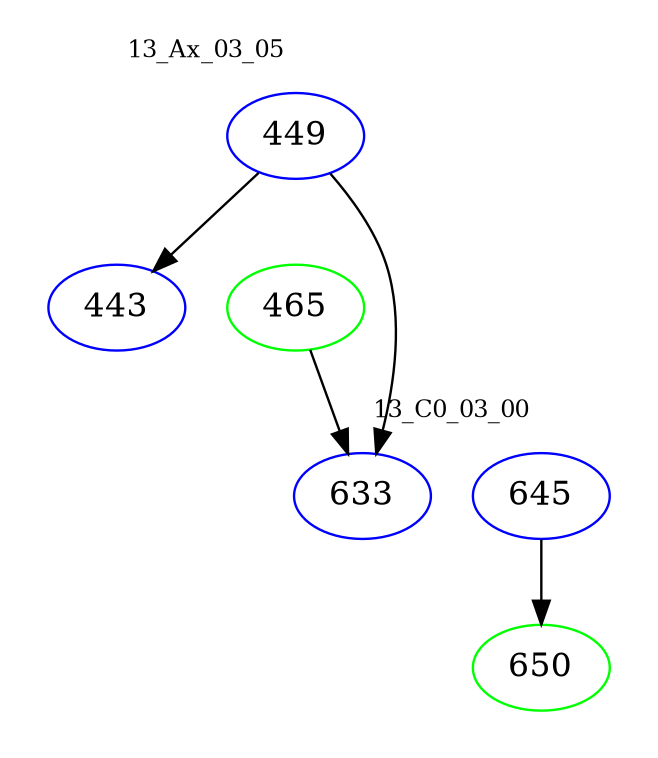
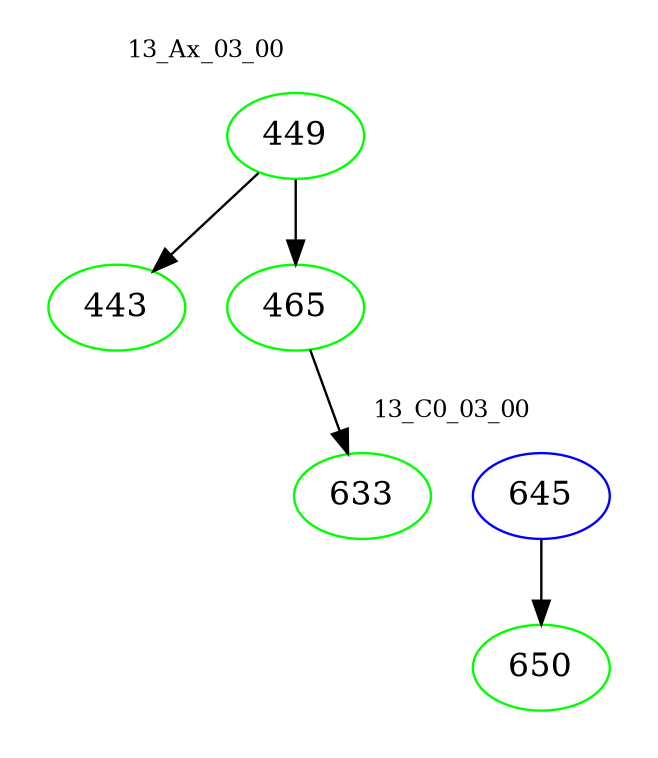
(206, 51) -> (206, 51)
(296, 136) -> (296, 136)
(393, 294) -> (296, 210)
(117, 308) -> (117, 308)
(362, 496) -> (362, 496)
